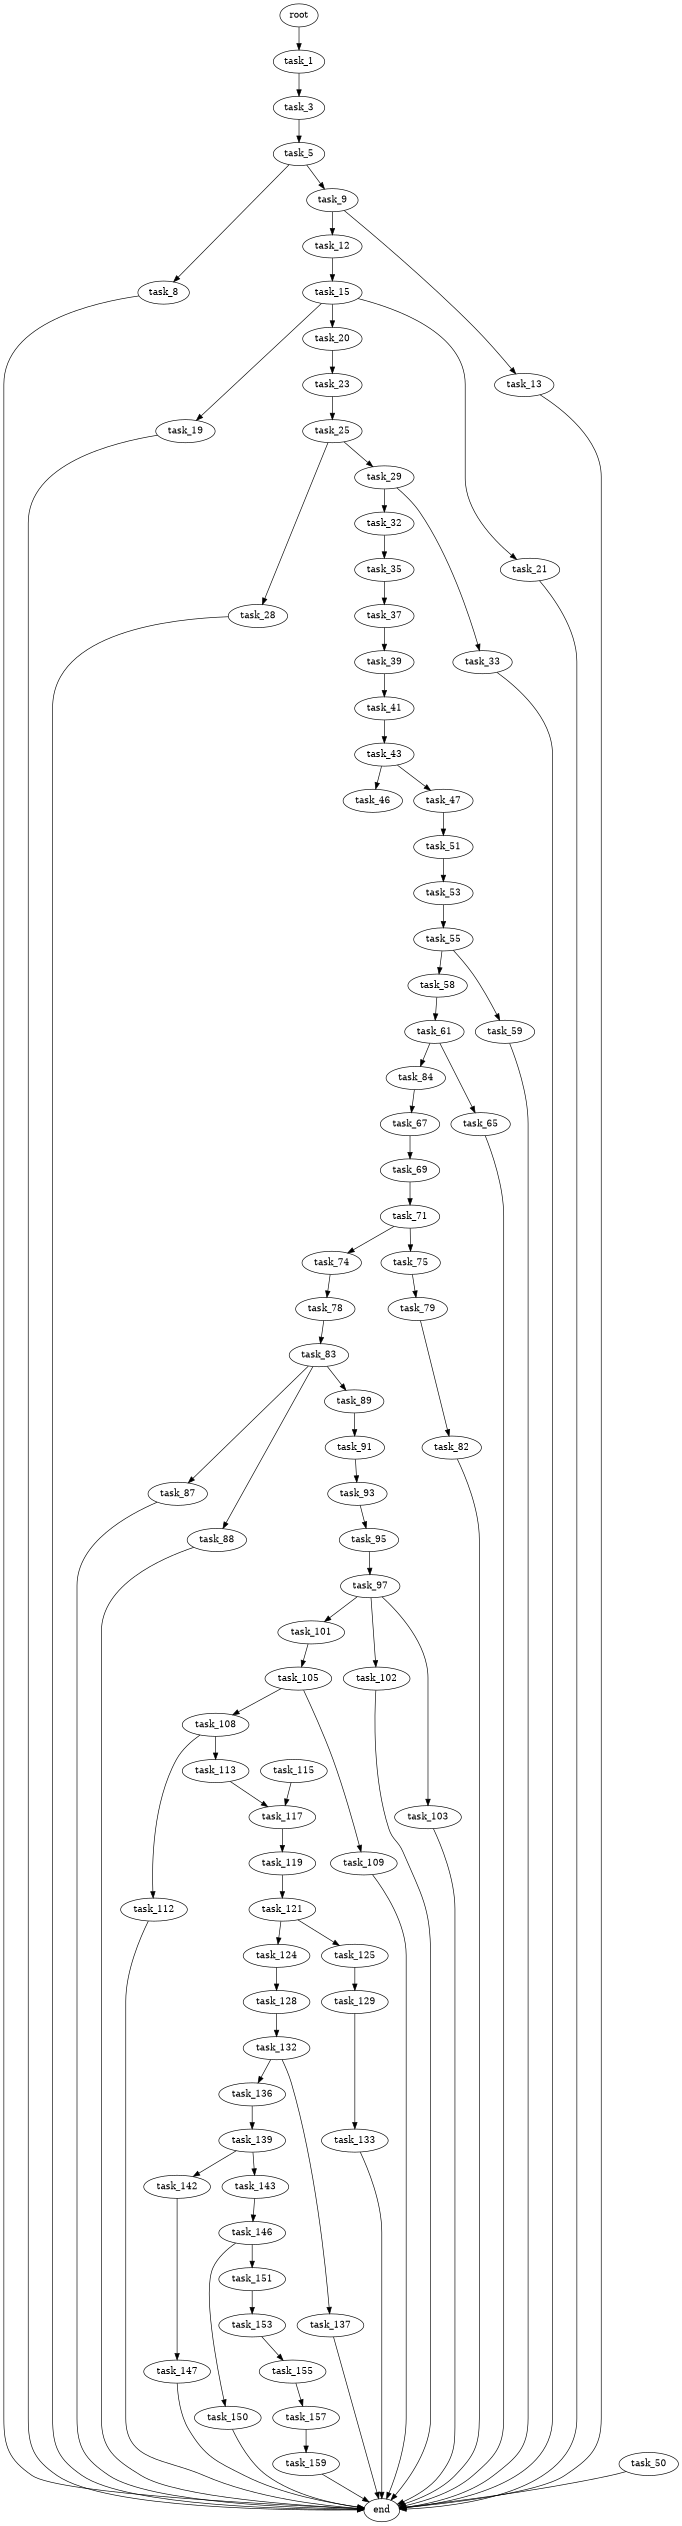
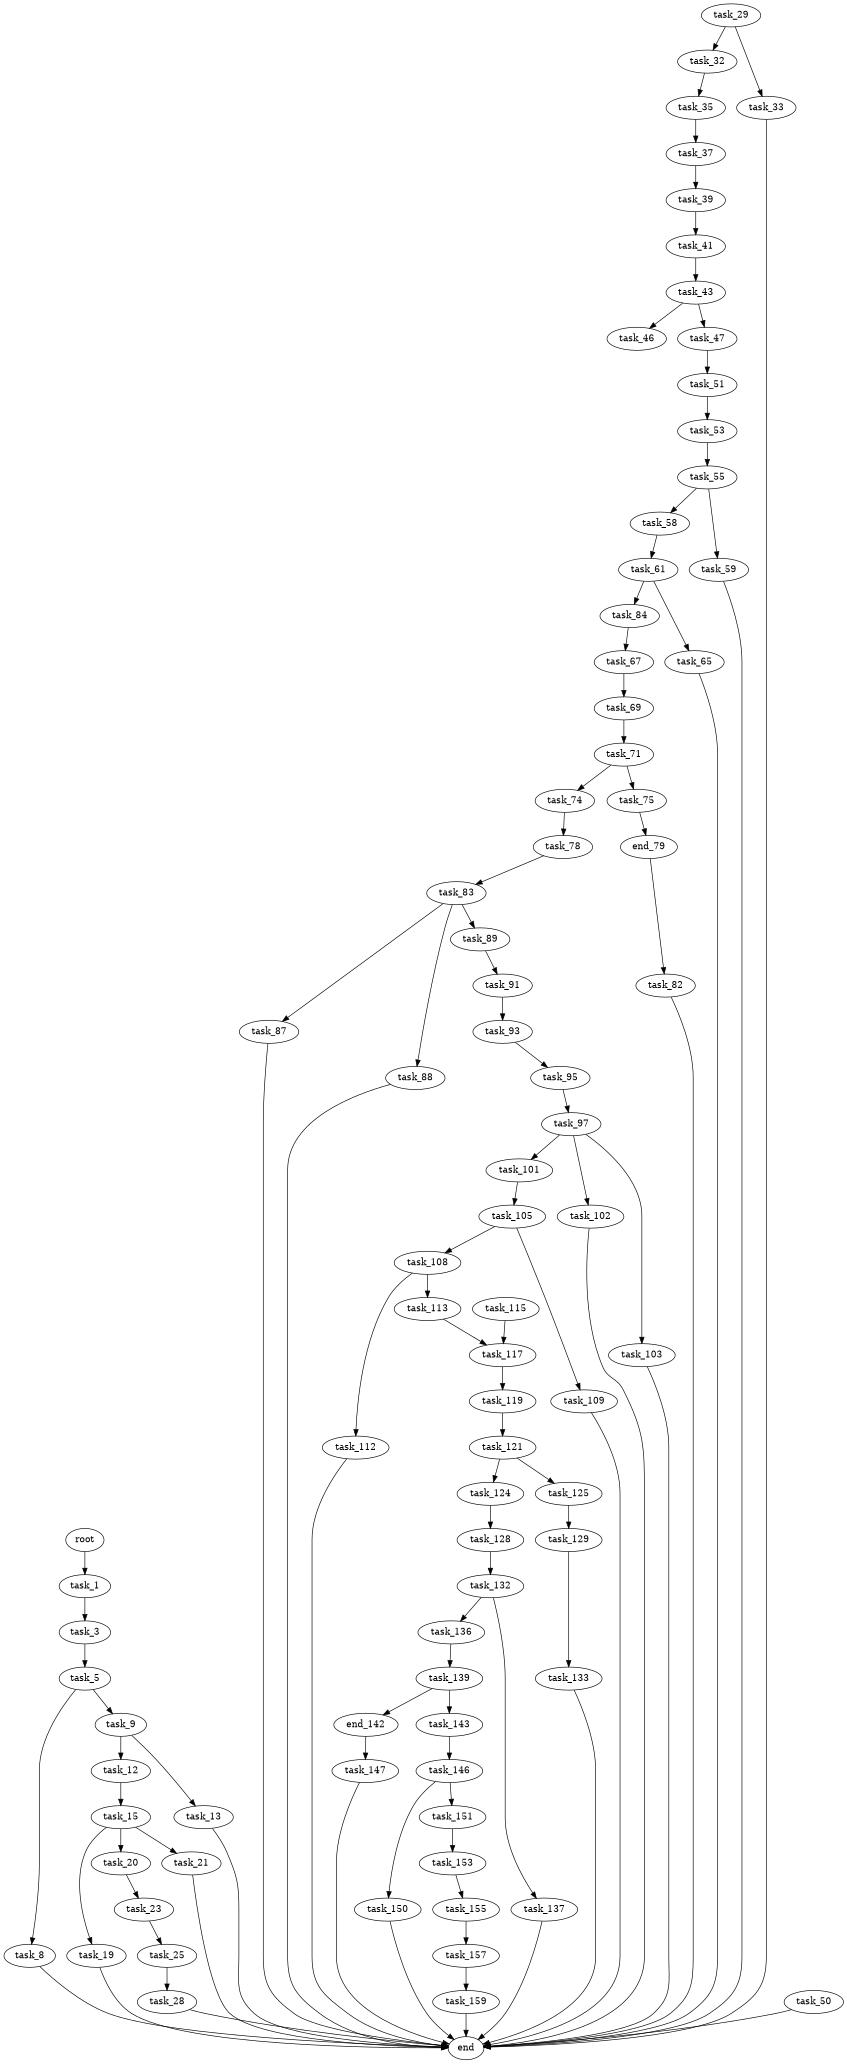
(356, 452) -> none
(418, 1309) -> (649, 847)
(177, 2187) -> (366, 1725)
